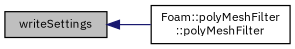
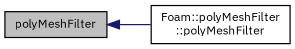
(56, 25) -> (56, 25)
